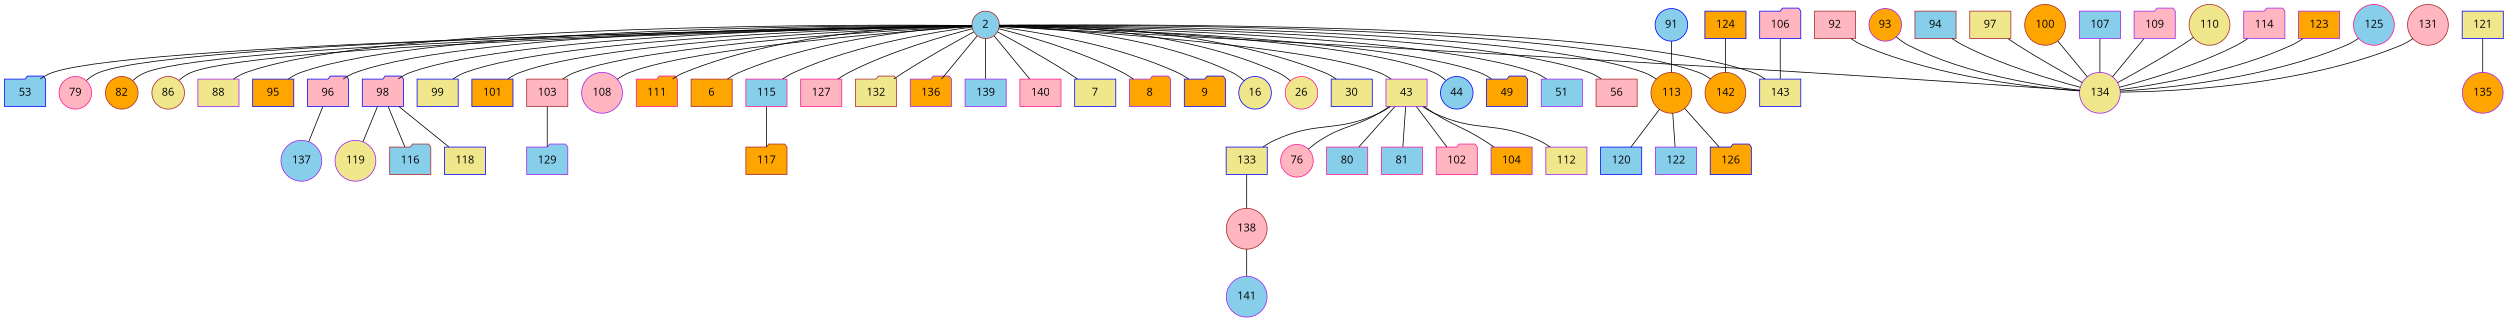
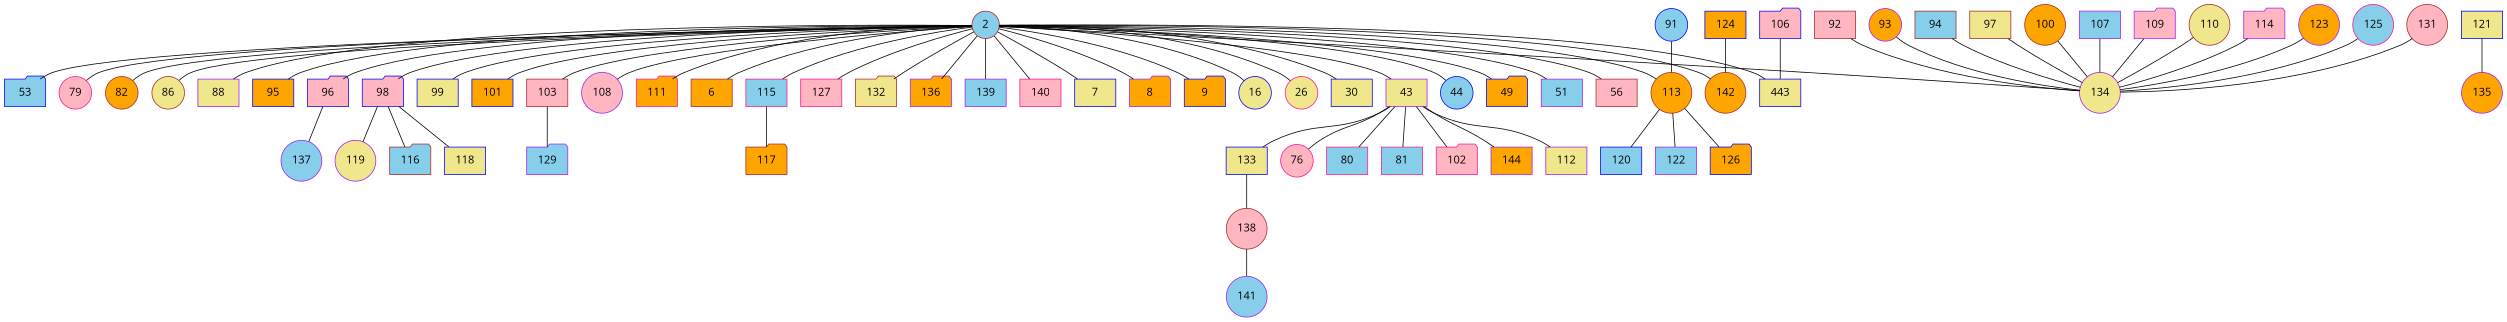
(2319, 25) -> (2319, 25)
(1780, 93) -> (1780, 93)
(1512, 161) -> (1512, 161)
